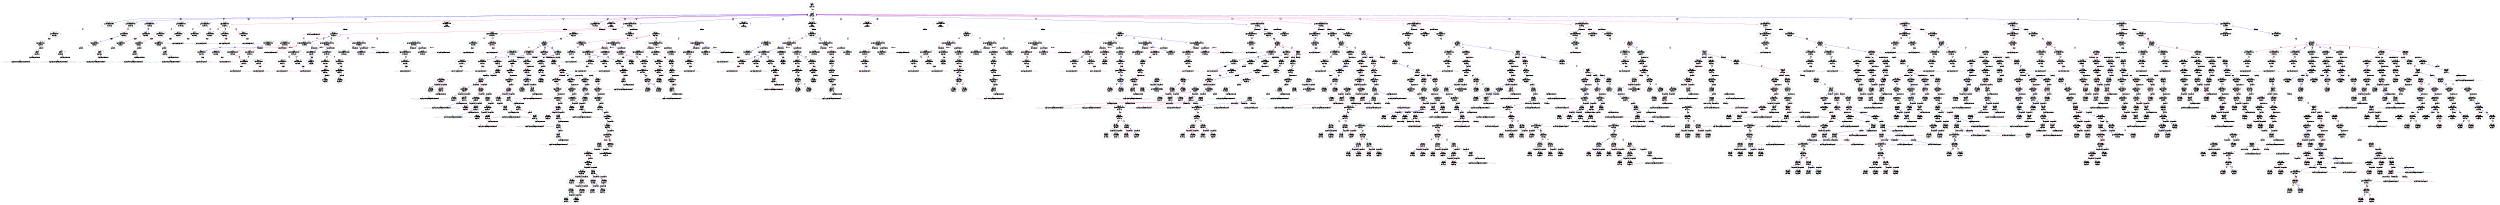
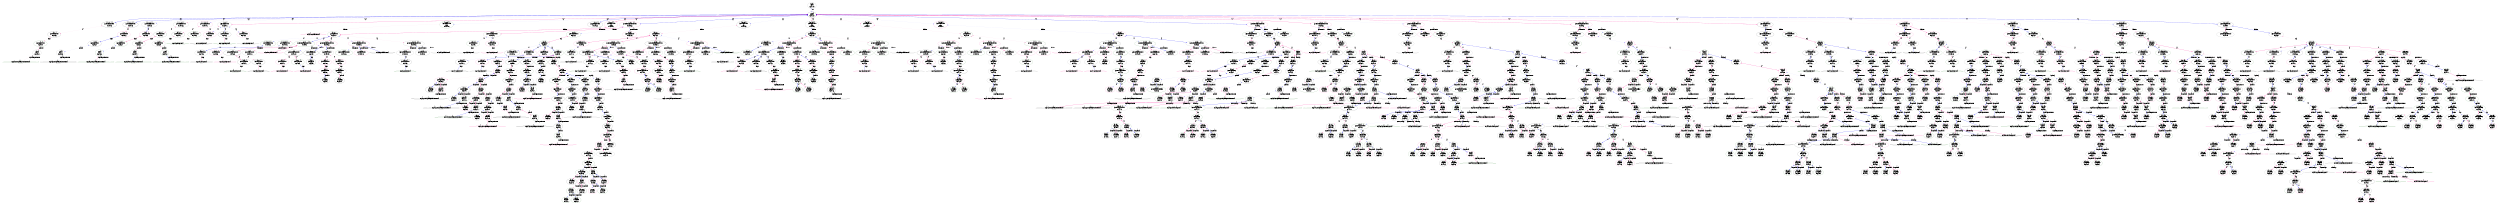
(579, 76) -> (579, 76)
none -> (2419, 76)
(1118, 122) -> none
